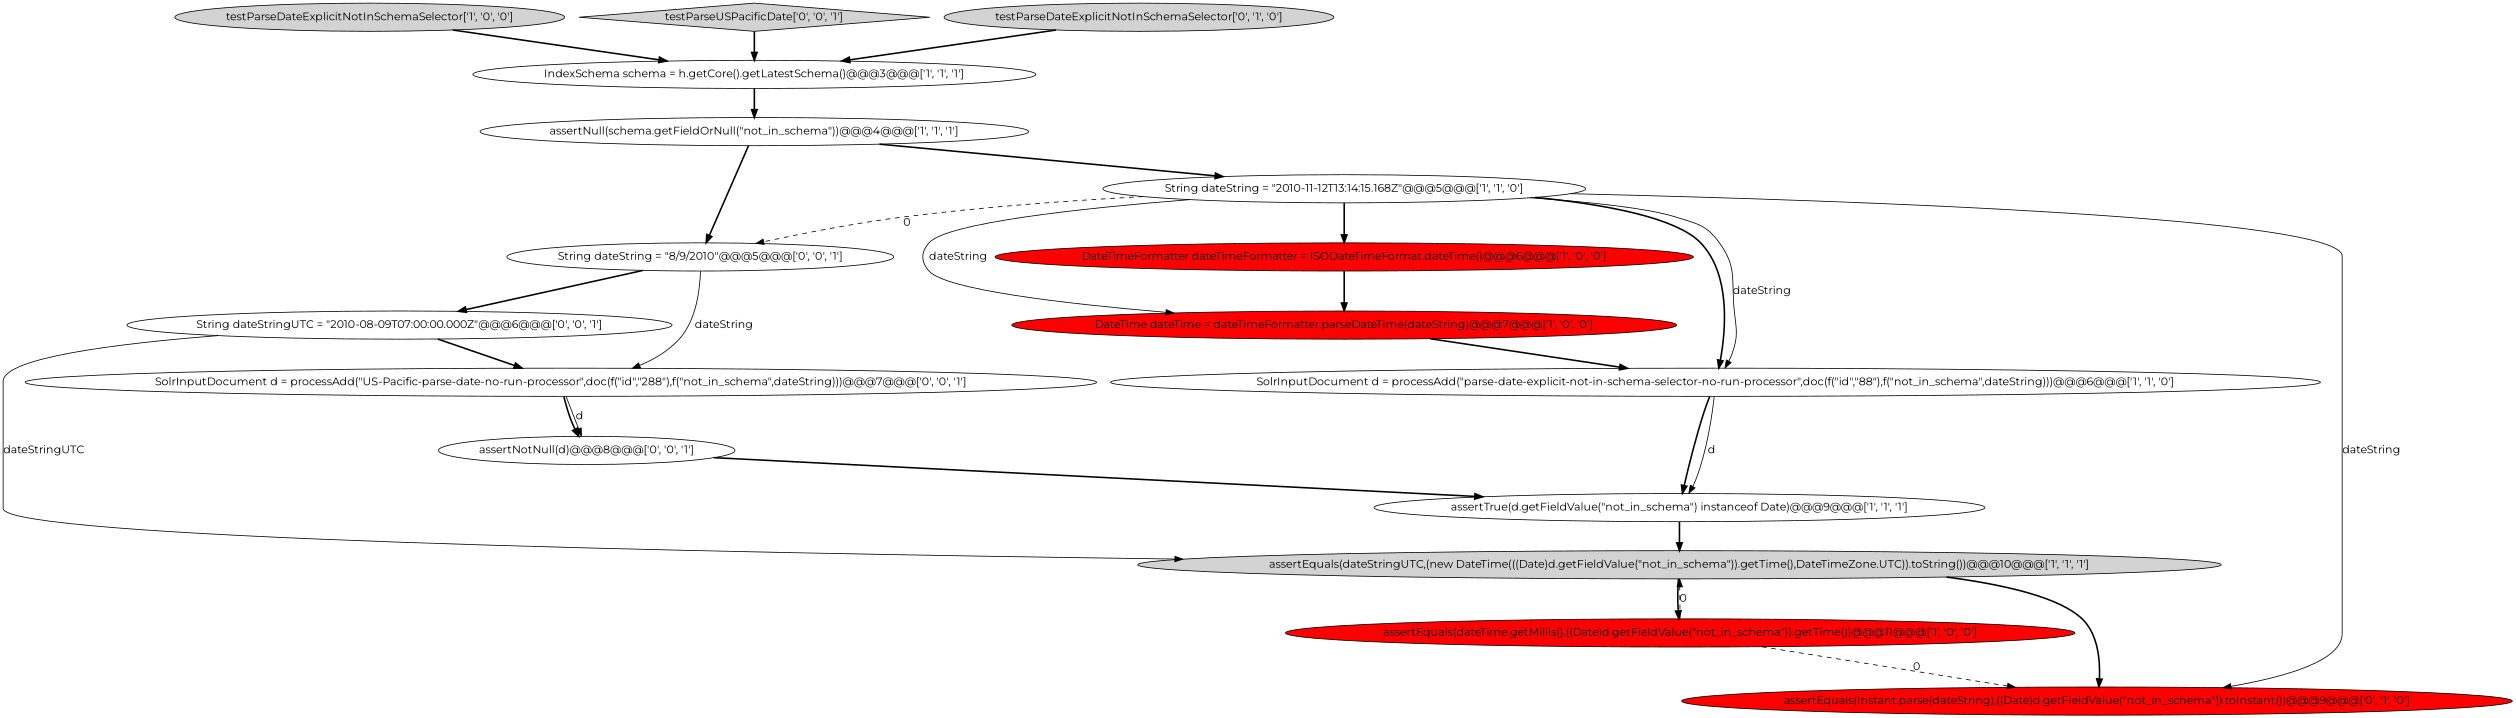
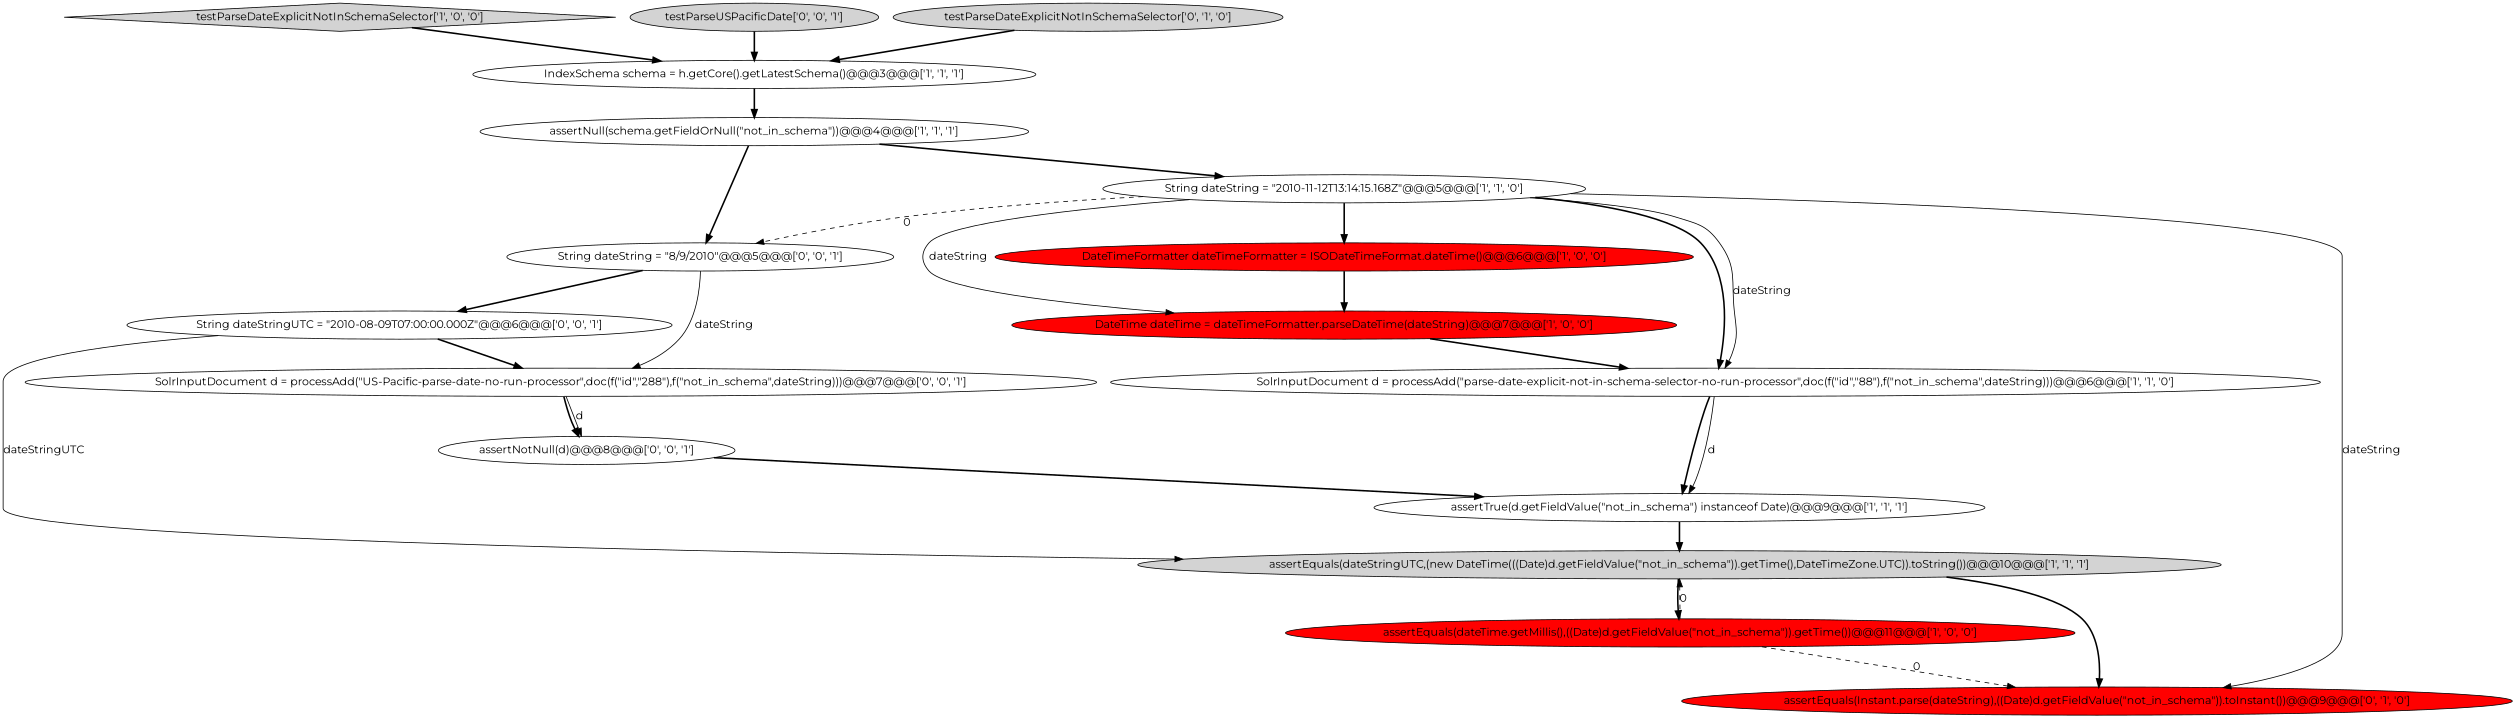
(370, 17) -> (340, 17)
(754, 17) -> (754, 17)
